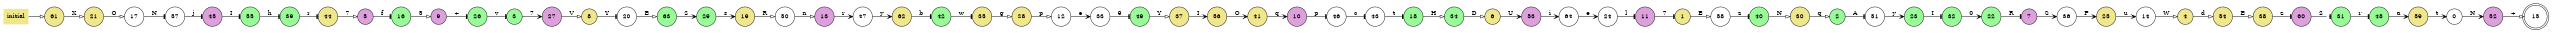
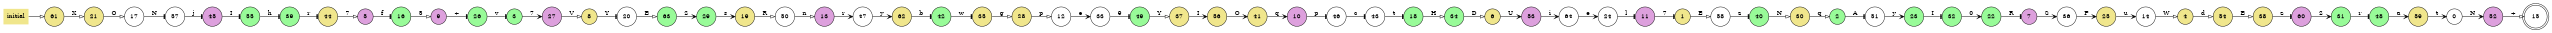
(2319, 17) -> (2319, 17)
